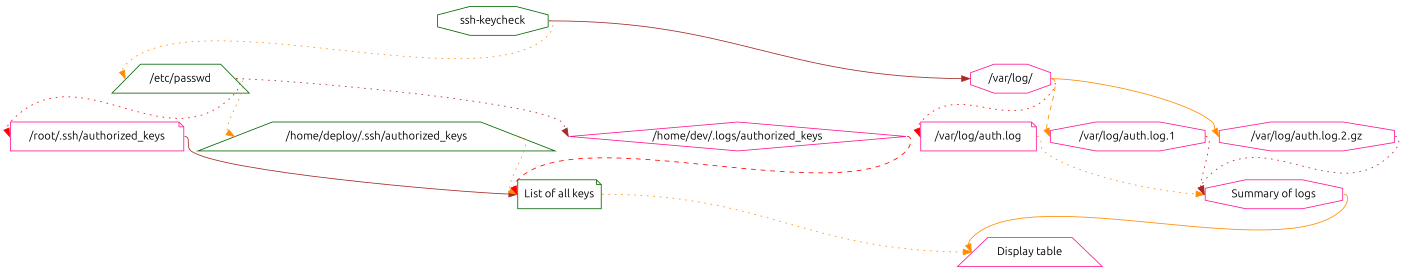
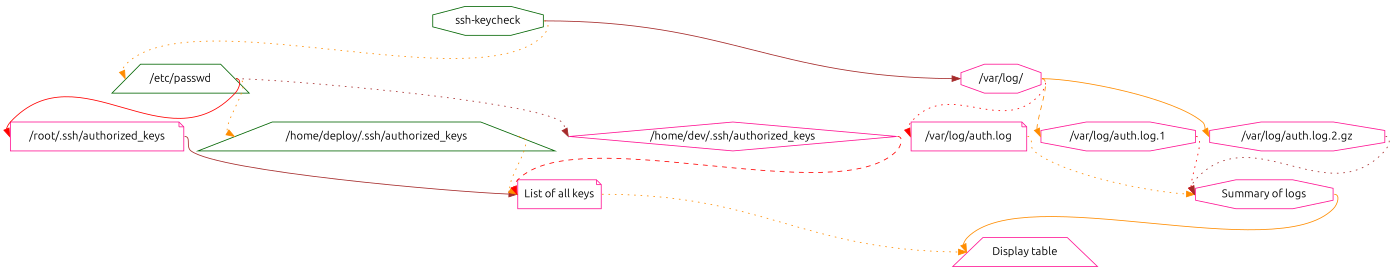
(128, 109) -> (128, 109)
(738, 136) -> (733, 136)
(559, 194) -> (559, 194)
